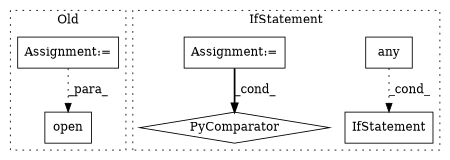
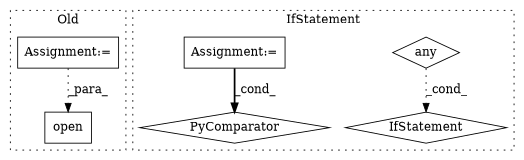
(389, 53) -> (426, 53)
(389, 128) -> (426, 128)
